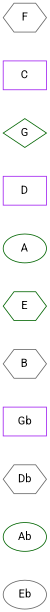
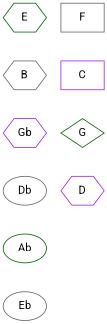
(25, 18) -> (83, 18)
(25, 191) -> (83, 191)
(25, 248) -> none
(25, 422) -> (25, 133)
(25, 479) -> (25, 191)
